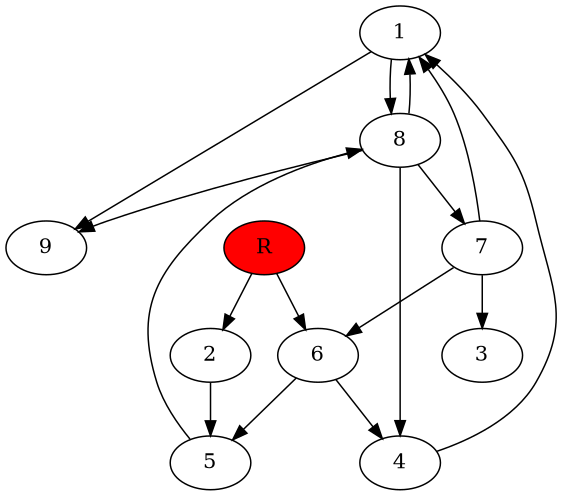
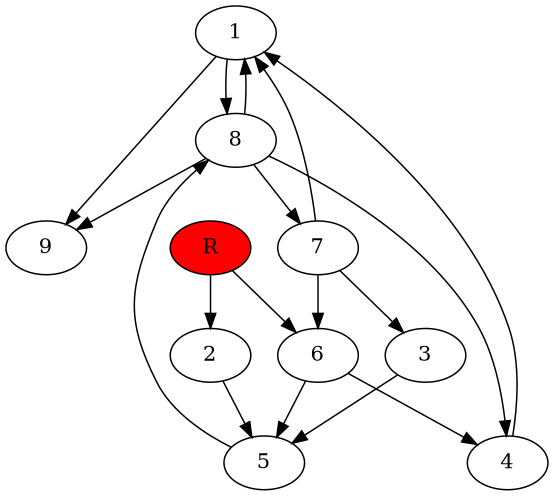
none -> (351, 405)
